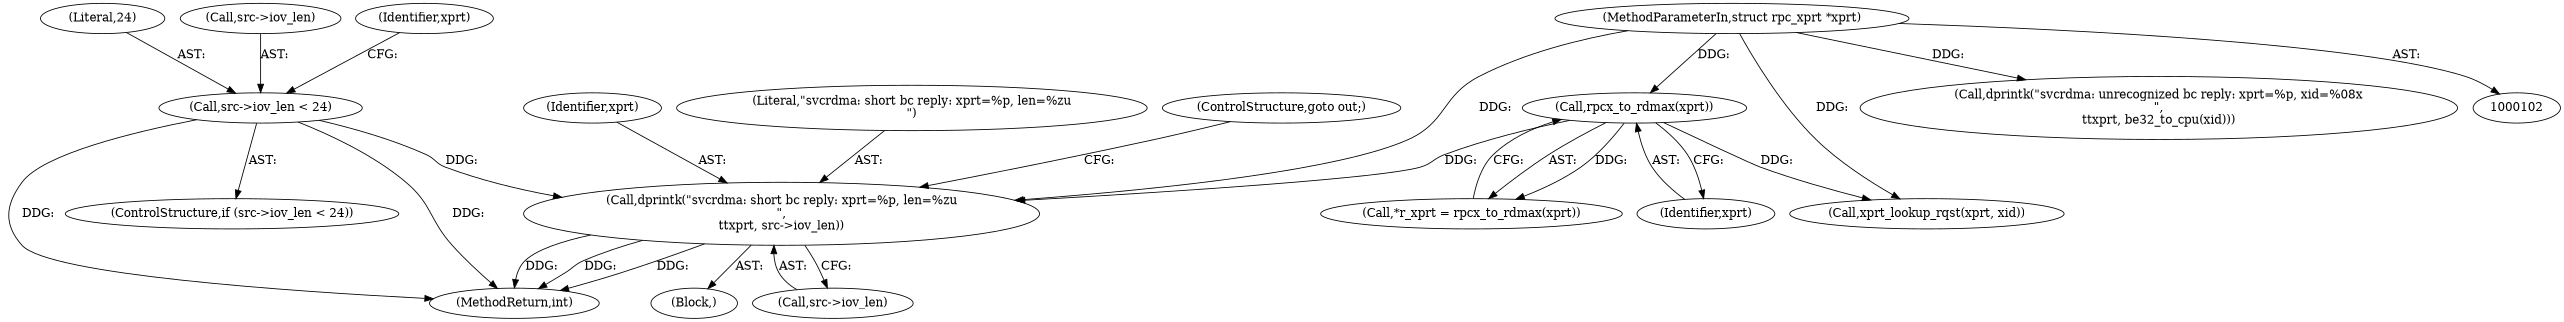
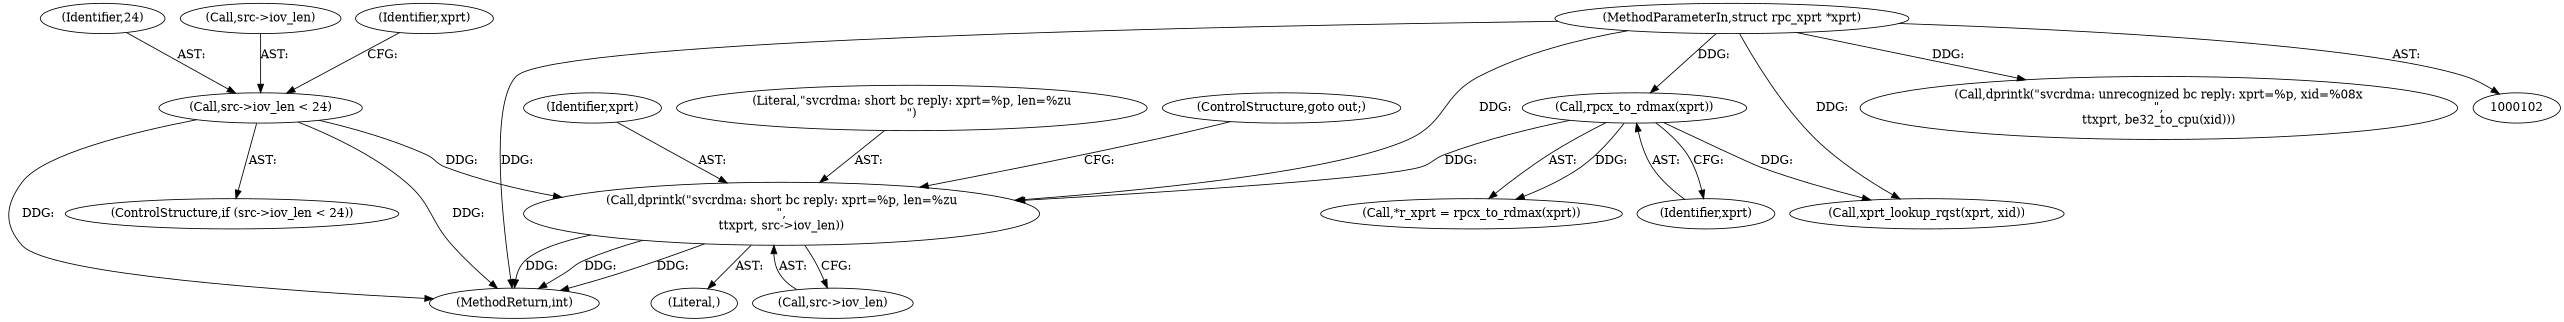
(103, 18) -> (103, 18)
none -> (932, 37)
(1501, 148) -> none
(694, 303) -> (694, 303)
